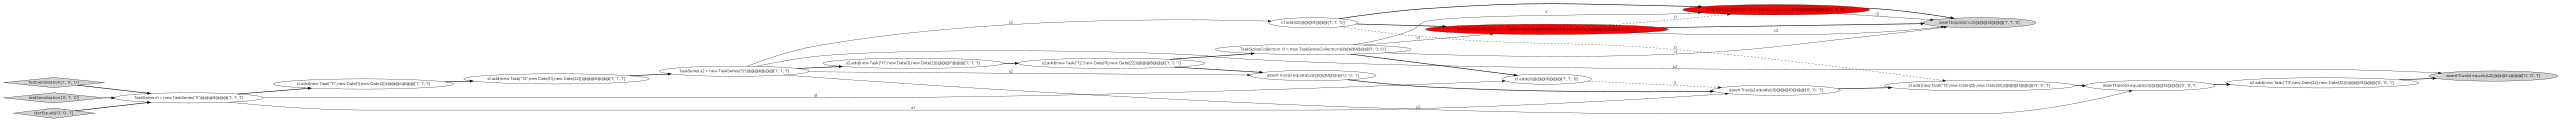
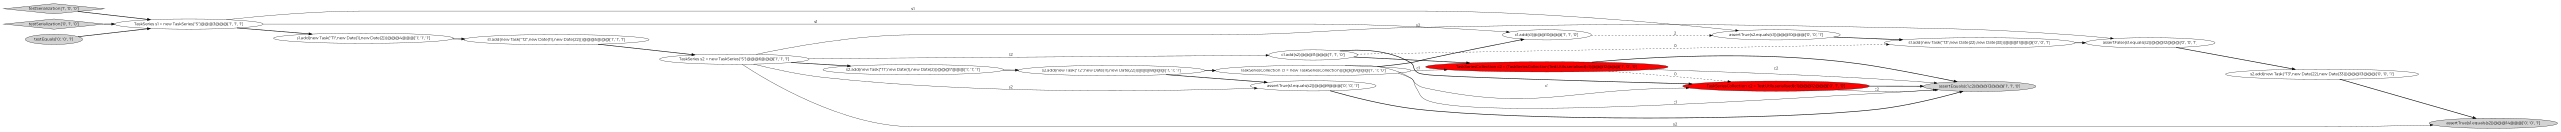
(1529, 91) -> (1645, 118)
(54, 113) -> (54, 39)
